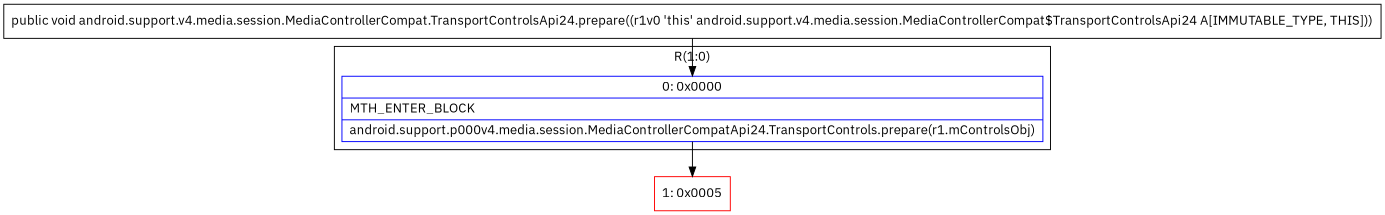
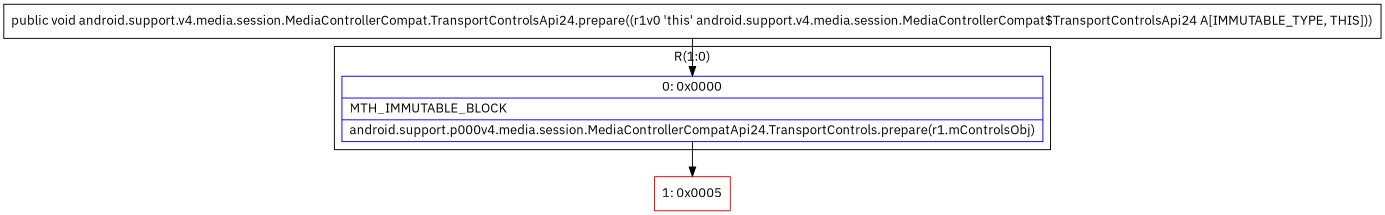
(413, 108) -> (429, 108)
